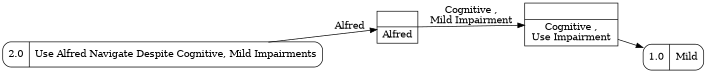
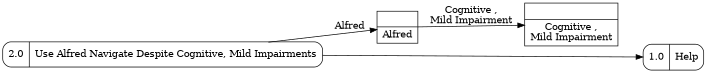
(571, 37) -> (571, 37)
(627, 42) -> (479, 56)
(687, 57) -> (687, 57)
